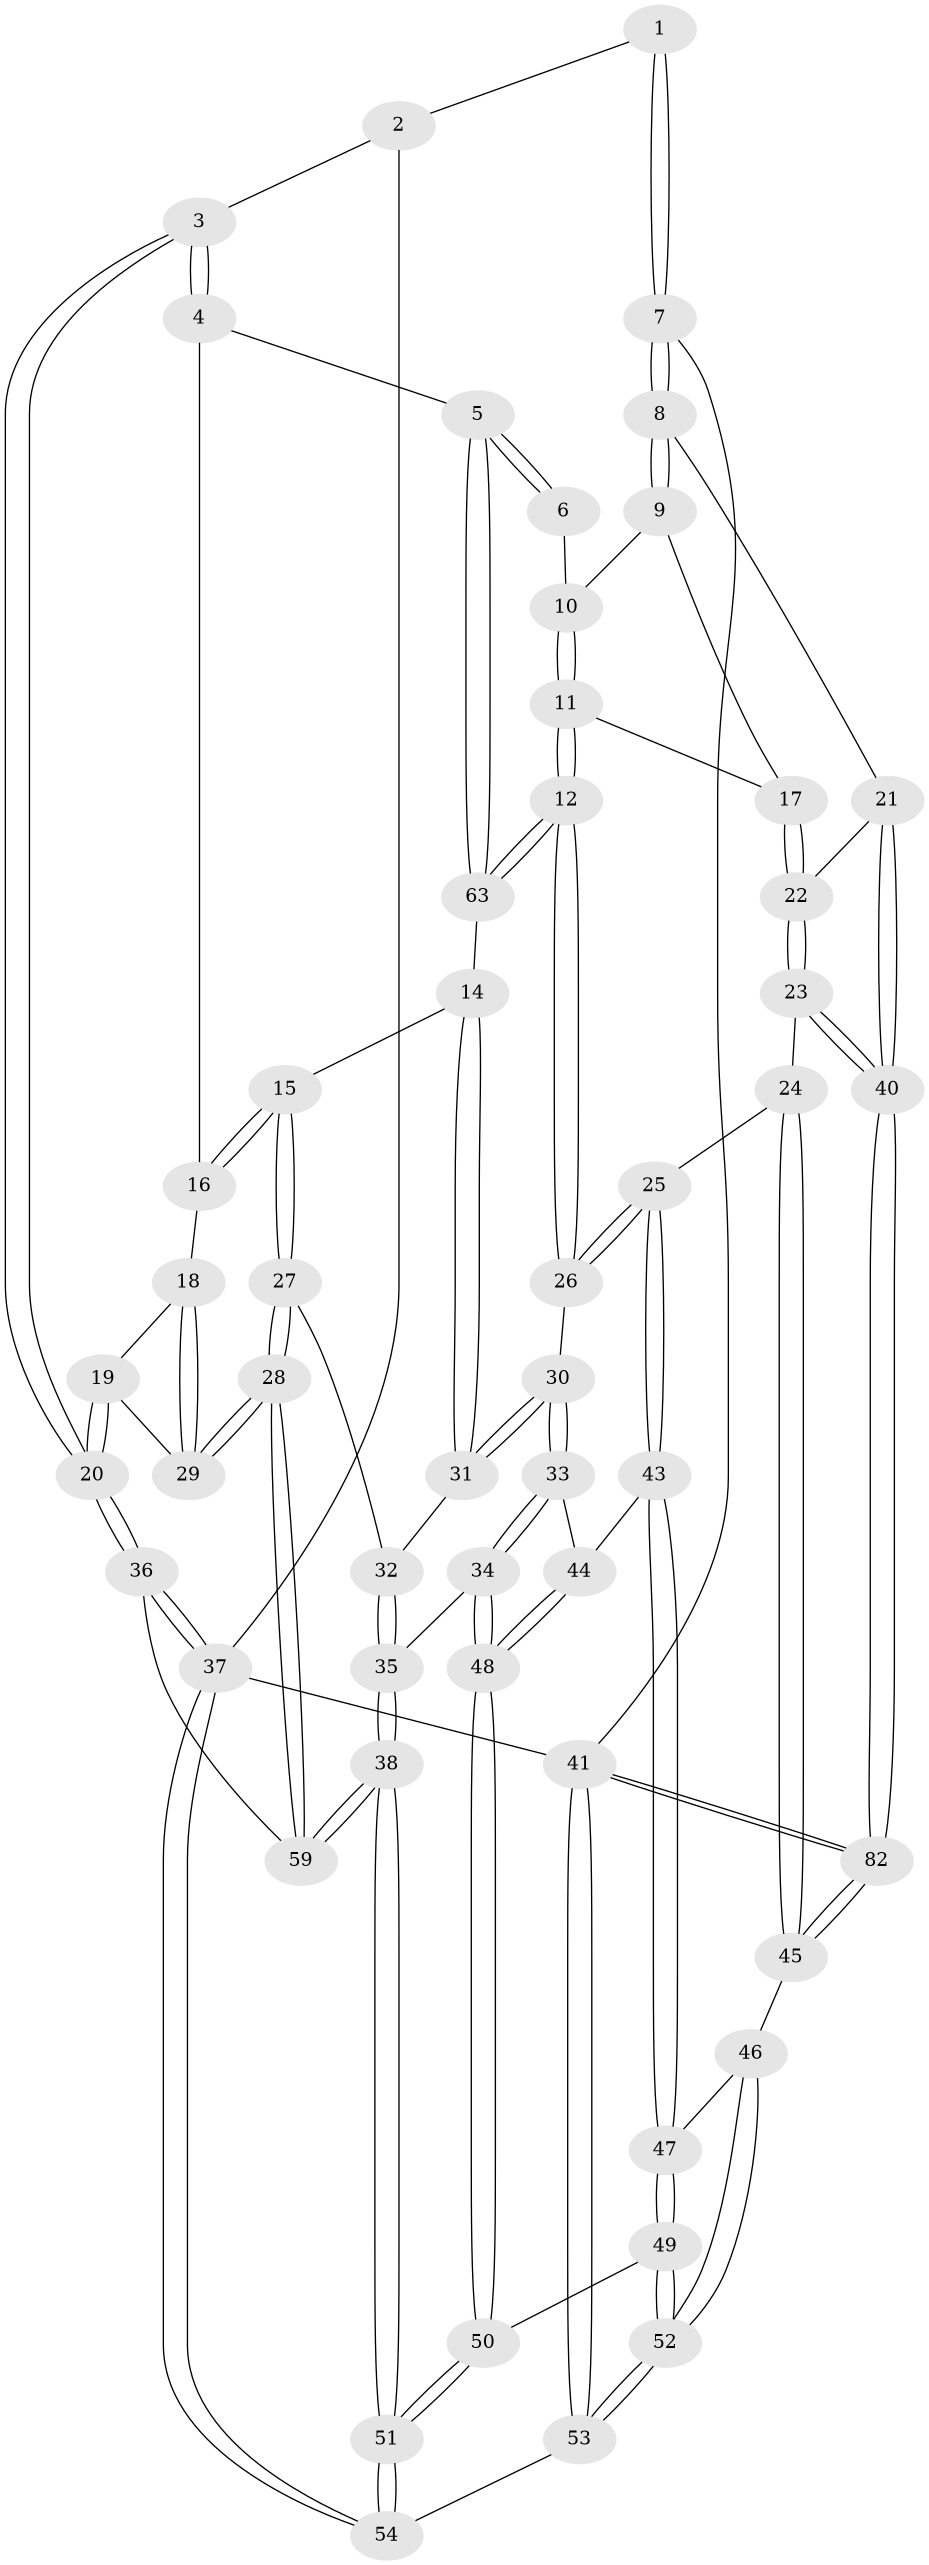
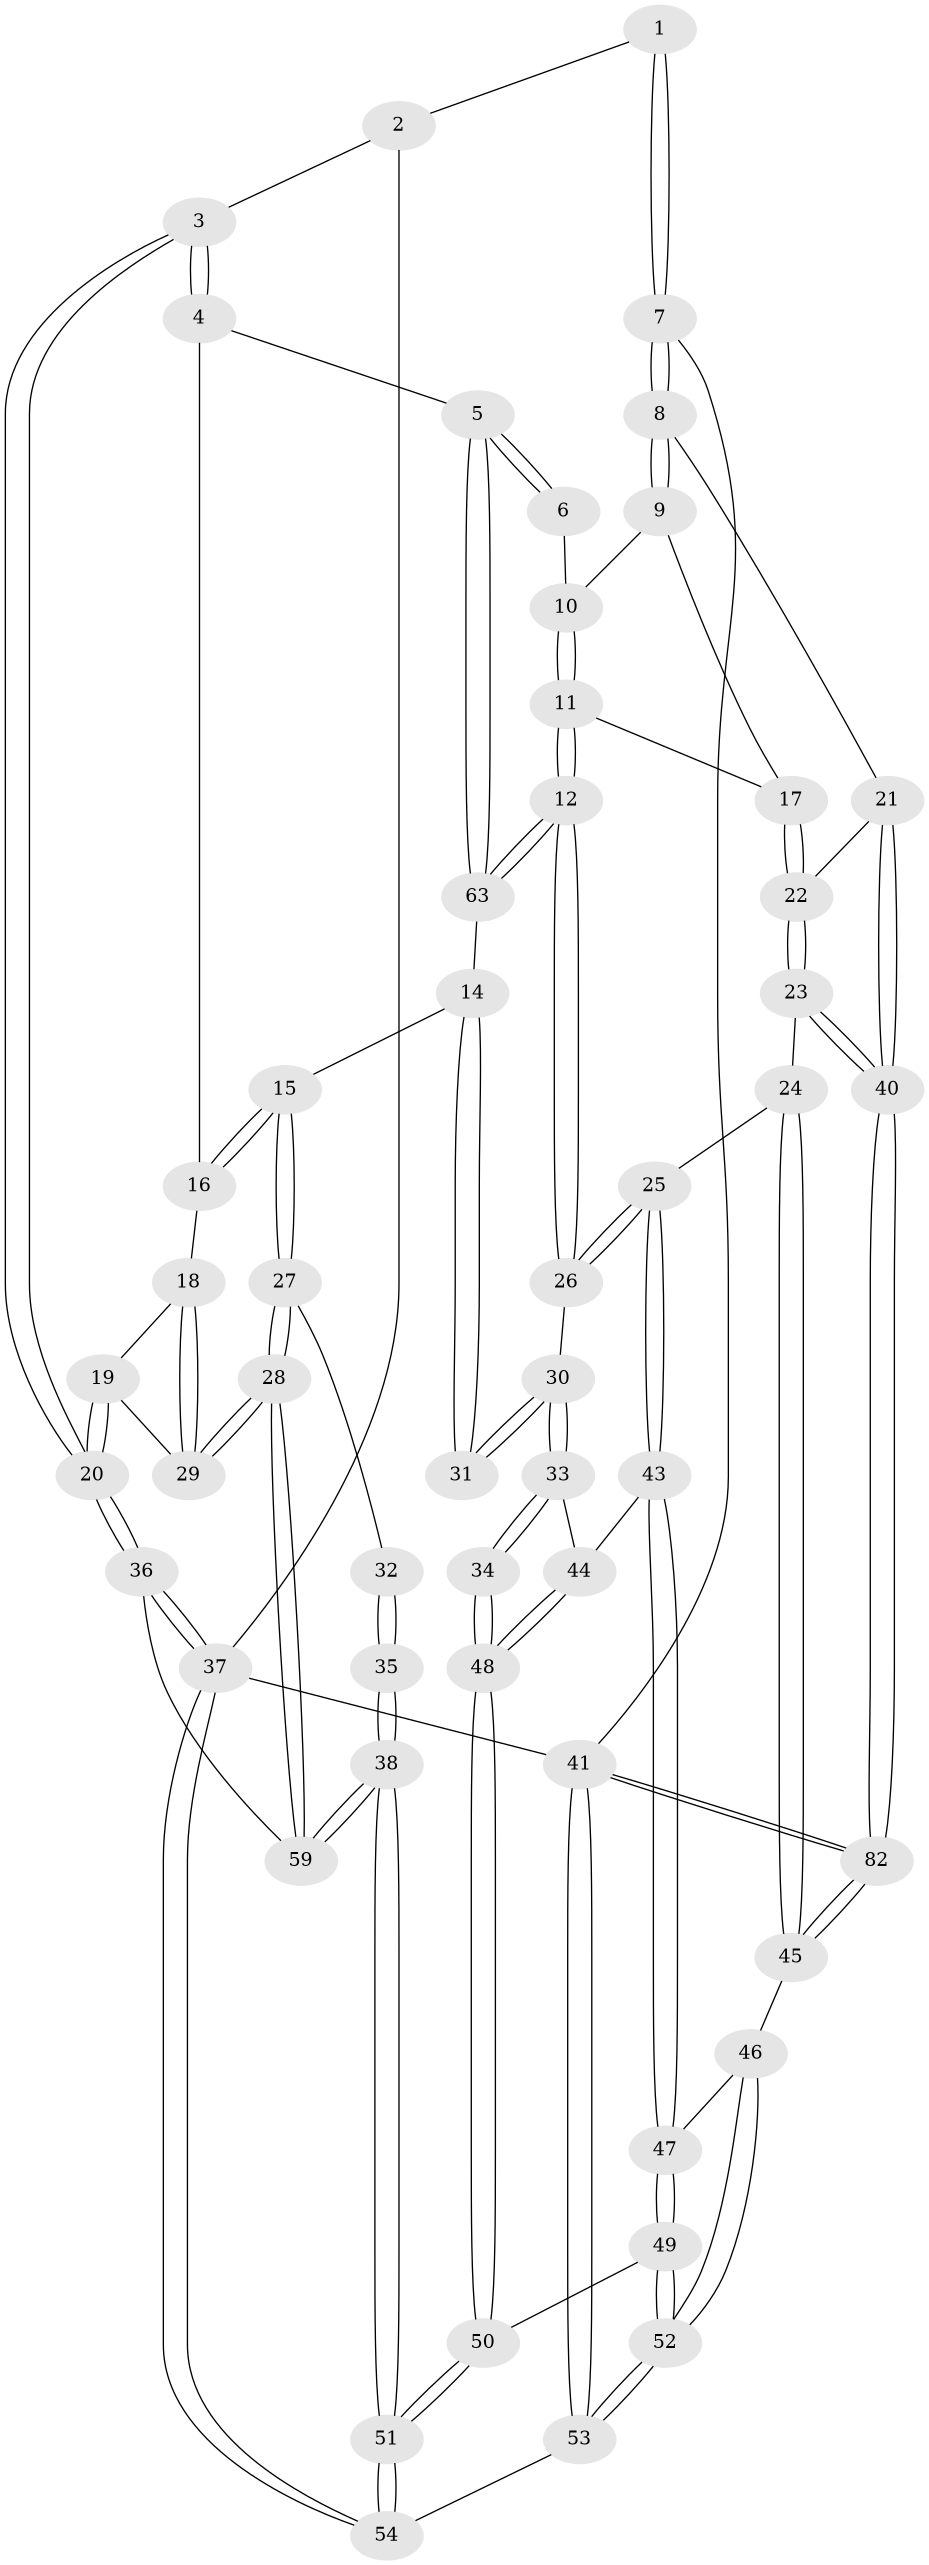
(424, 1524) -> none
(435, 1620) -> none
